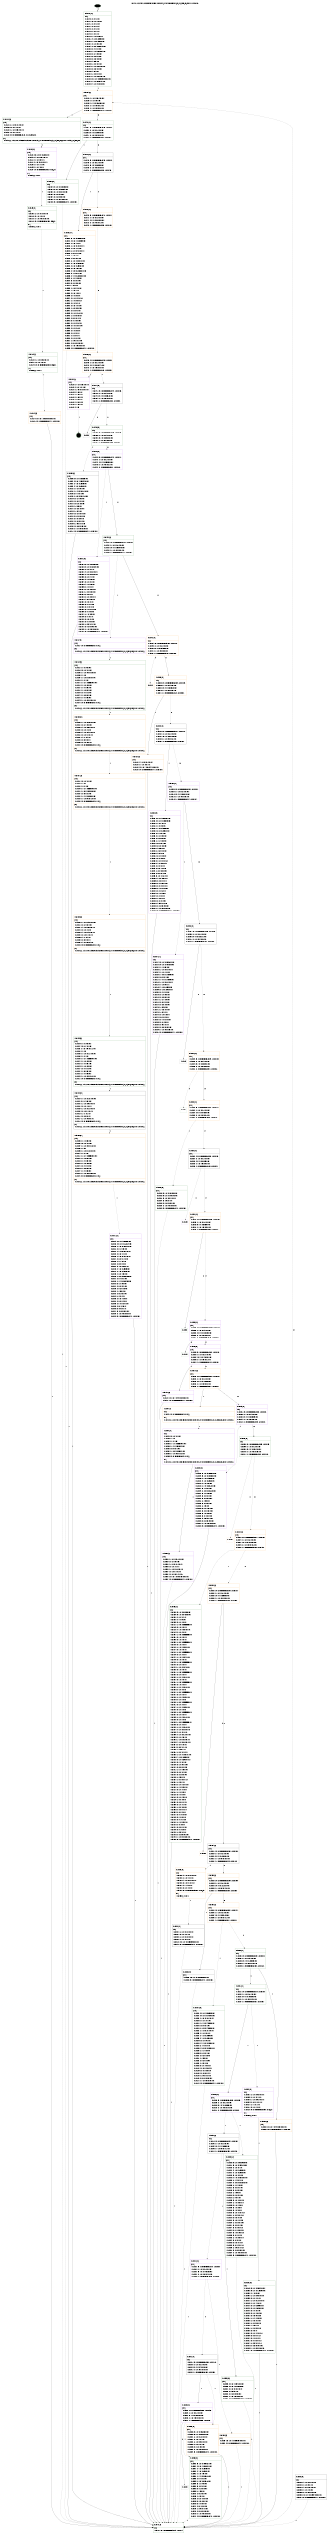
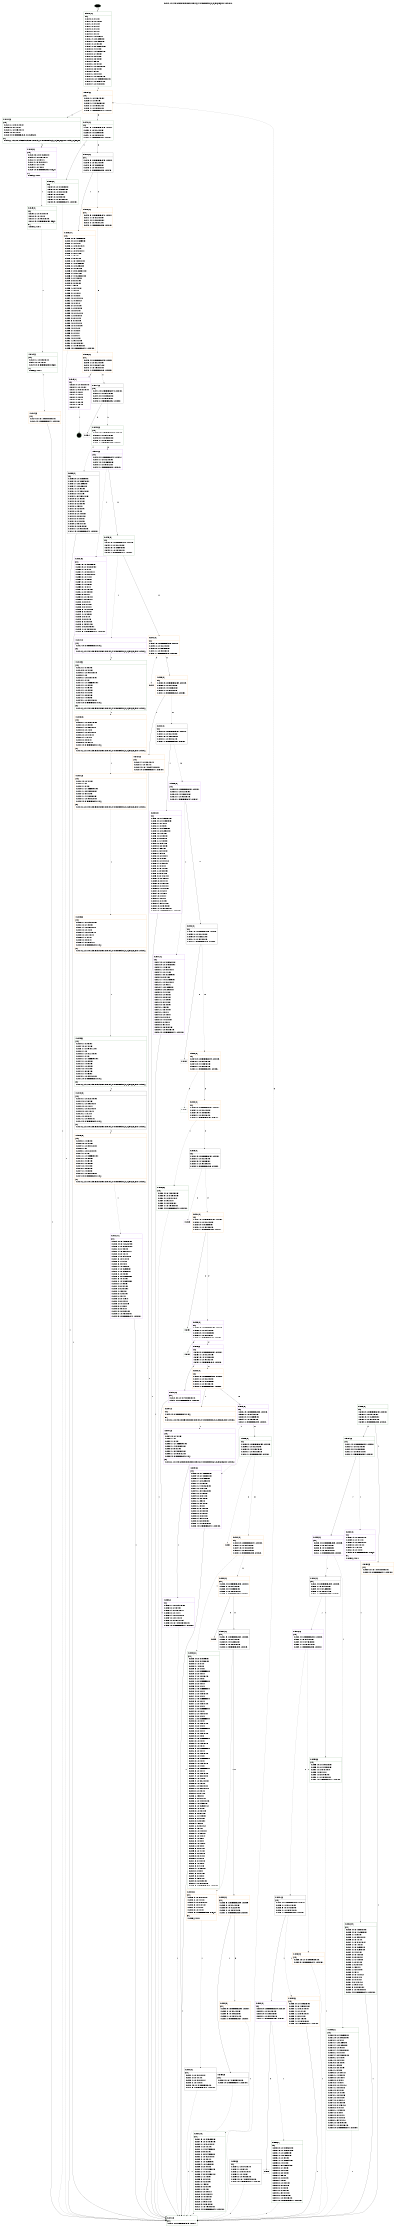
(237, 1935) -> none
